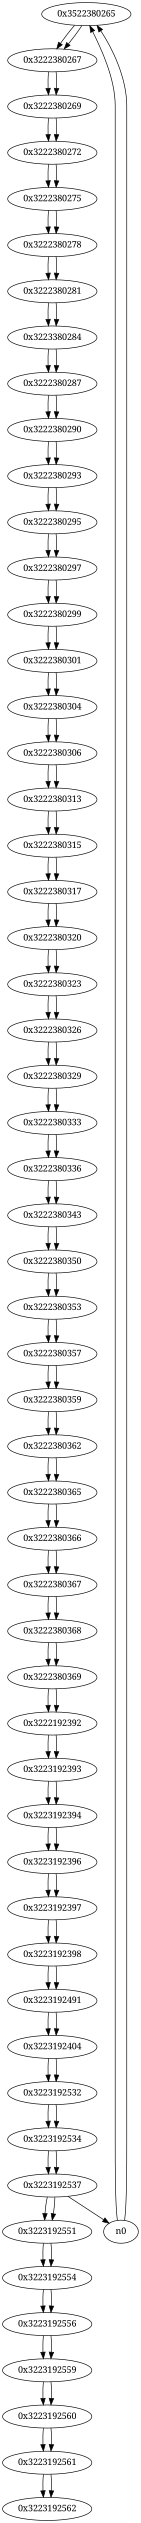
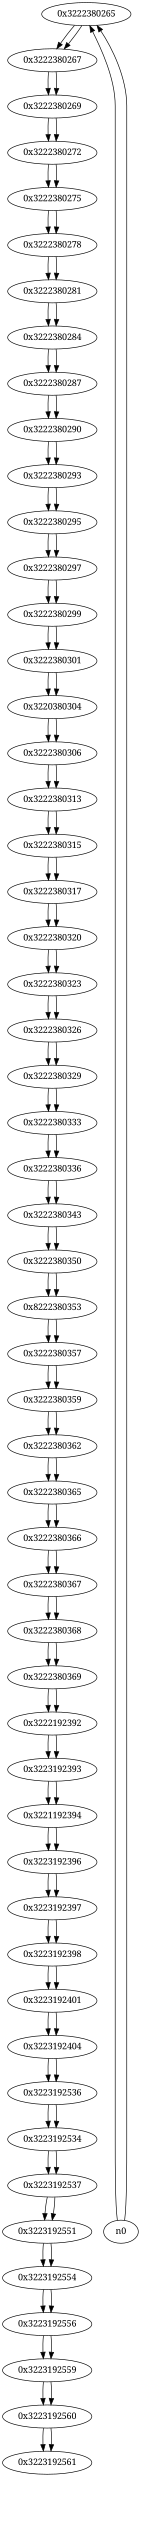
(86, 14) -> (86, 14)
(52, 338) -> (52, 338)
(52, 707) -> (52, 707)
(52, 1308) -> (52, 1308)
(52, 1816) -> (52, 1816)
(52, 2001) -> (52, 2001)
(52, 2093) -> (52, 2093)
(86, 2208) -> none
(47, 2509) -> none
